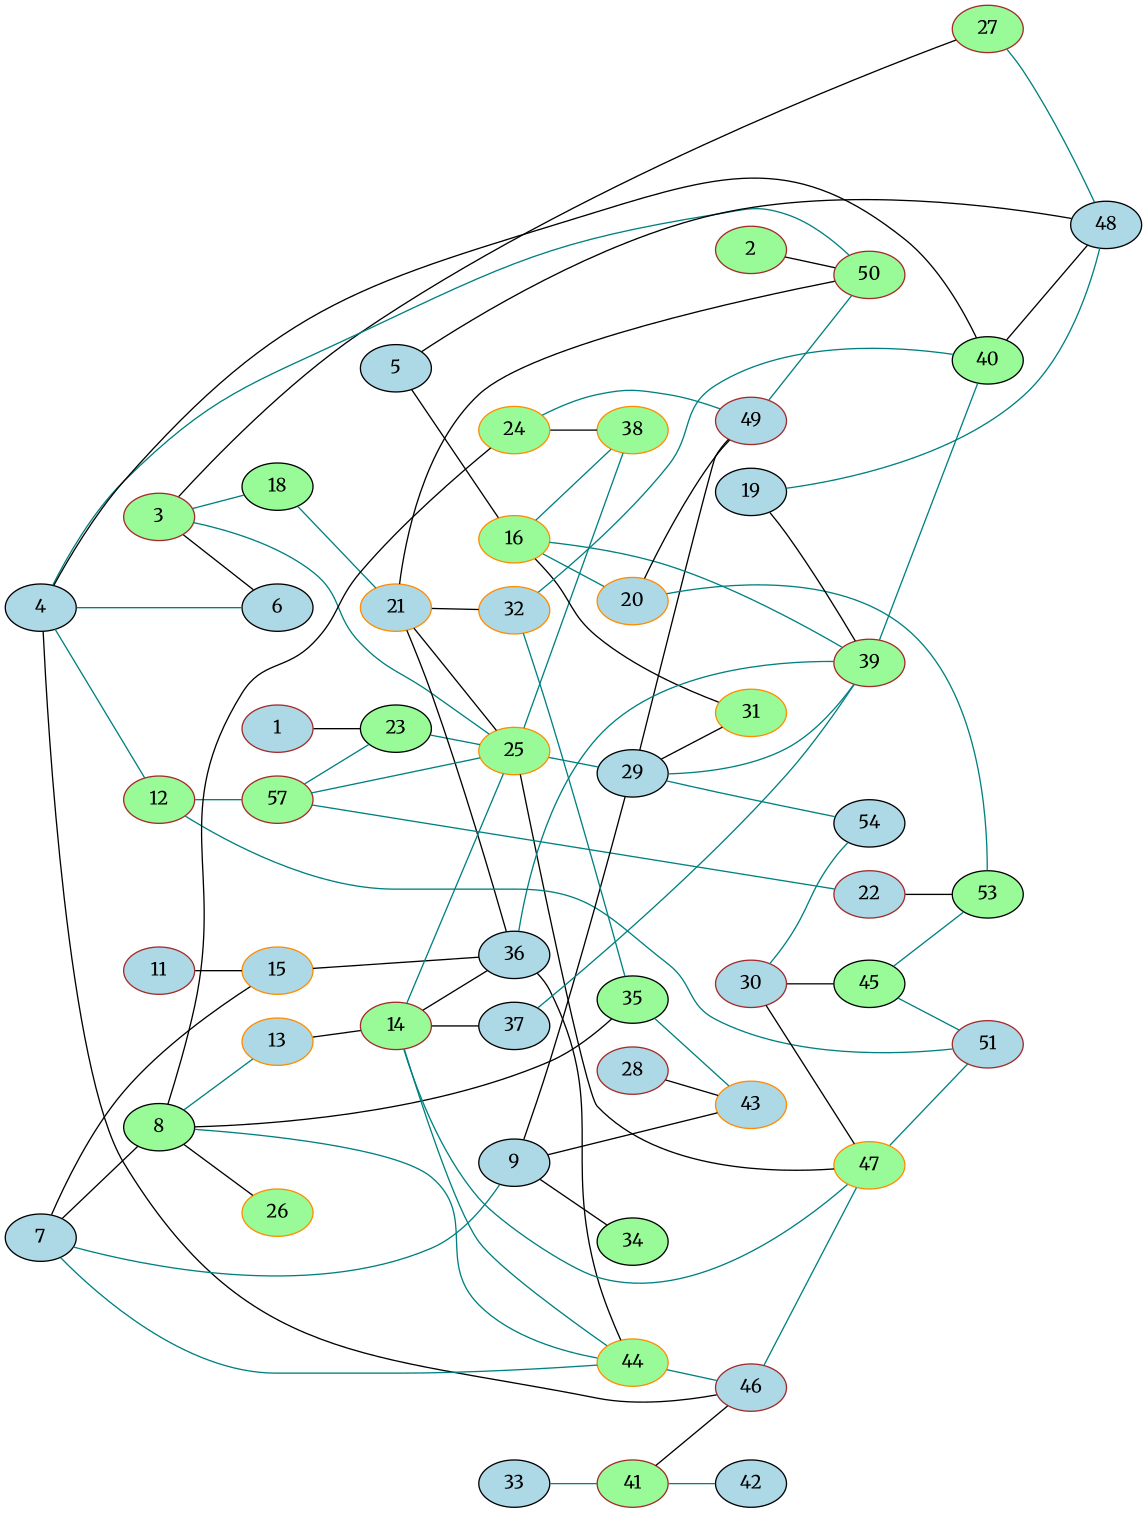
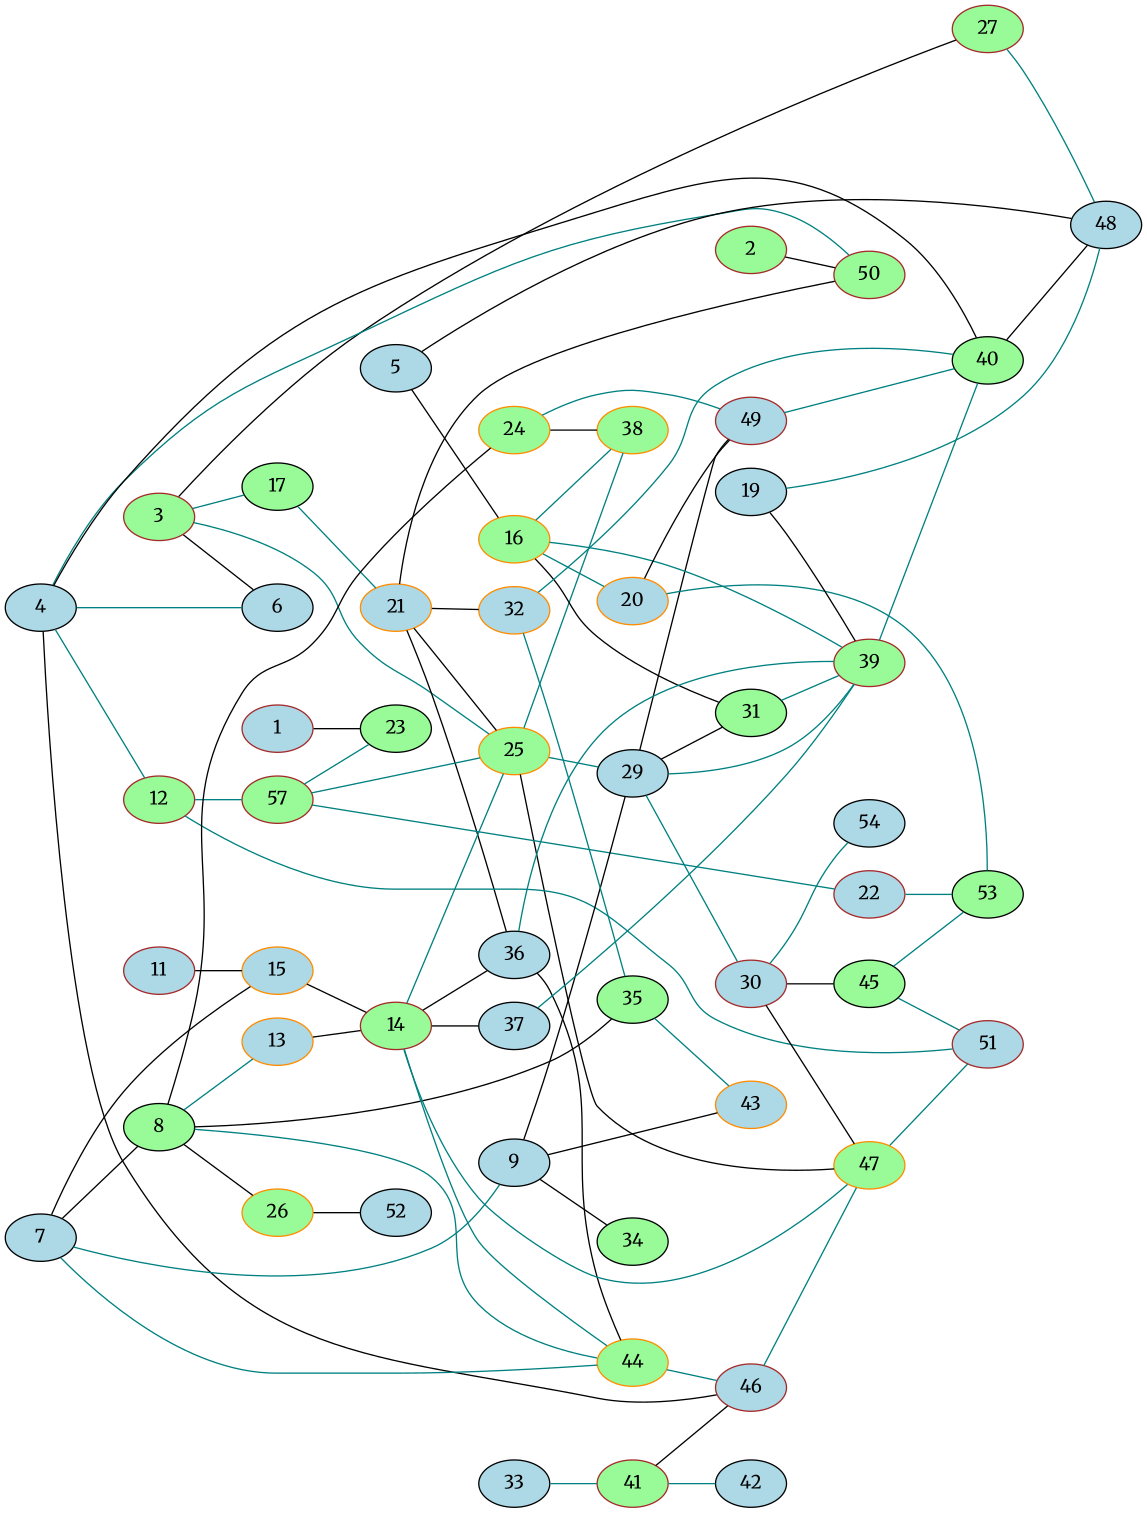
(814, 343) -> (869, 391)
(278, 487) -> (278, 487)
none -> (810, 688)
(751, 713) -> (751, 713)
(457, 740) -> none
(750, 799) -> (694, 883)
(929, 894) -> (929, 894)
(396, 963) -> (337, 998)
(633, 1071) -> none
none -> (396, 1213)
